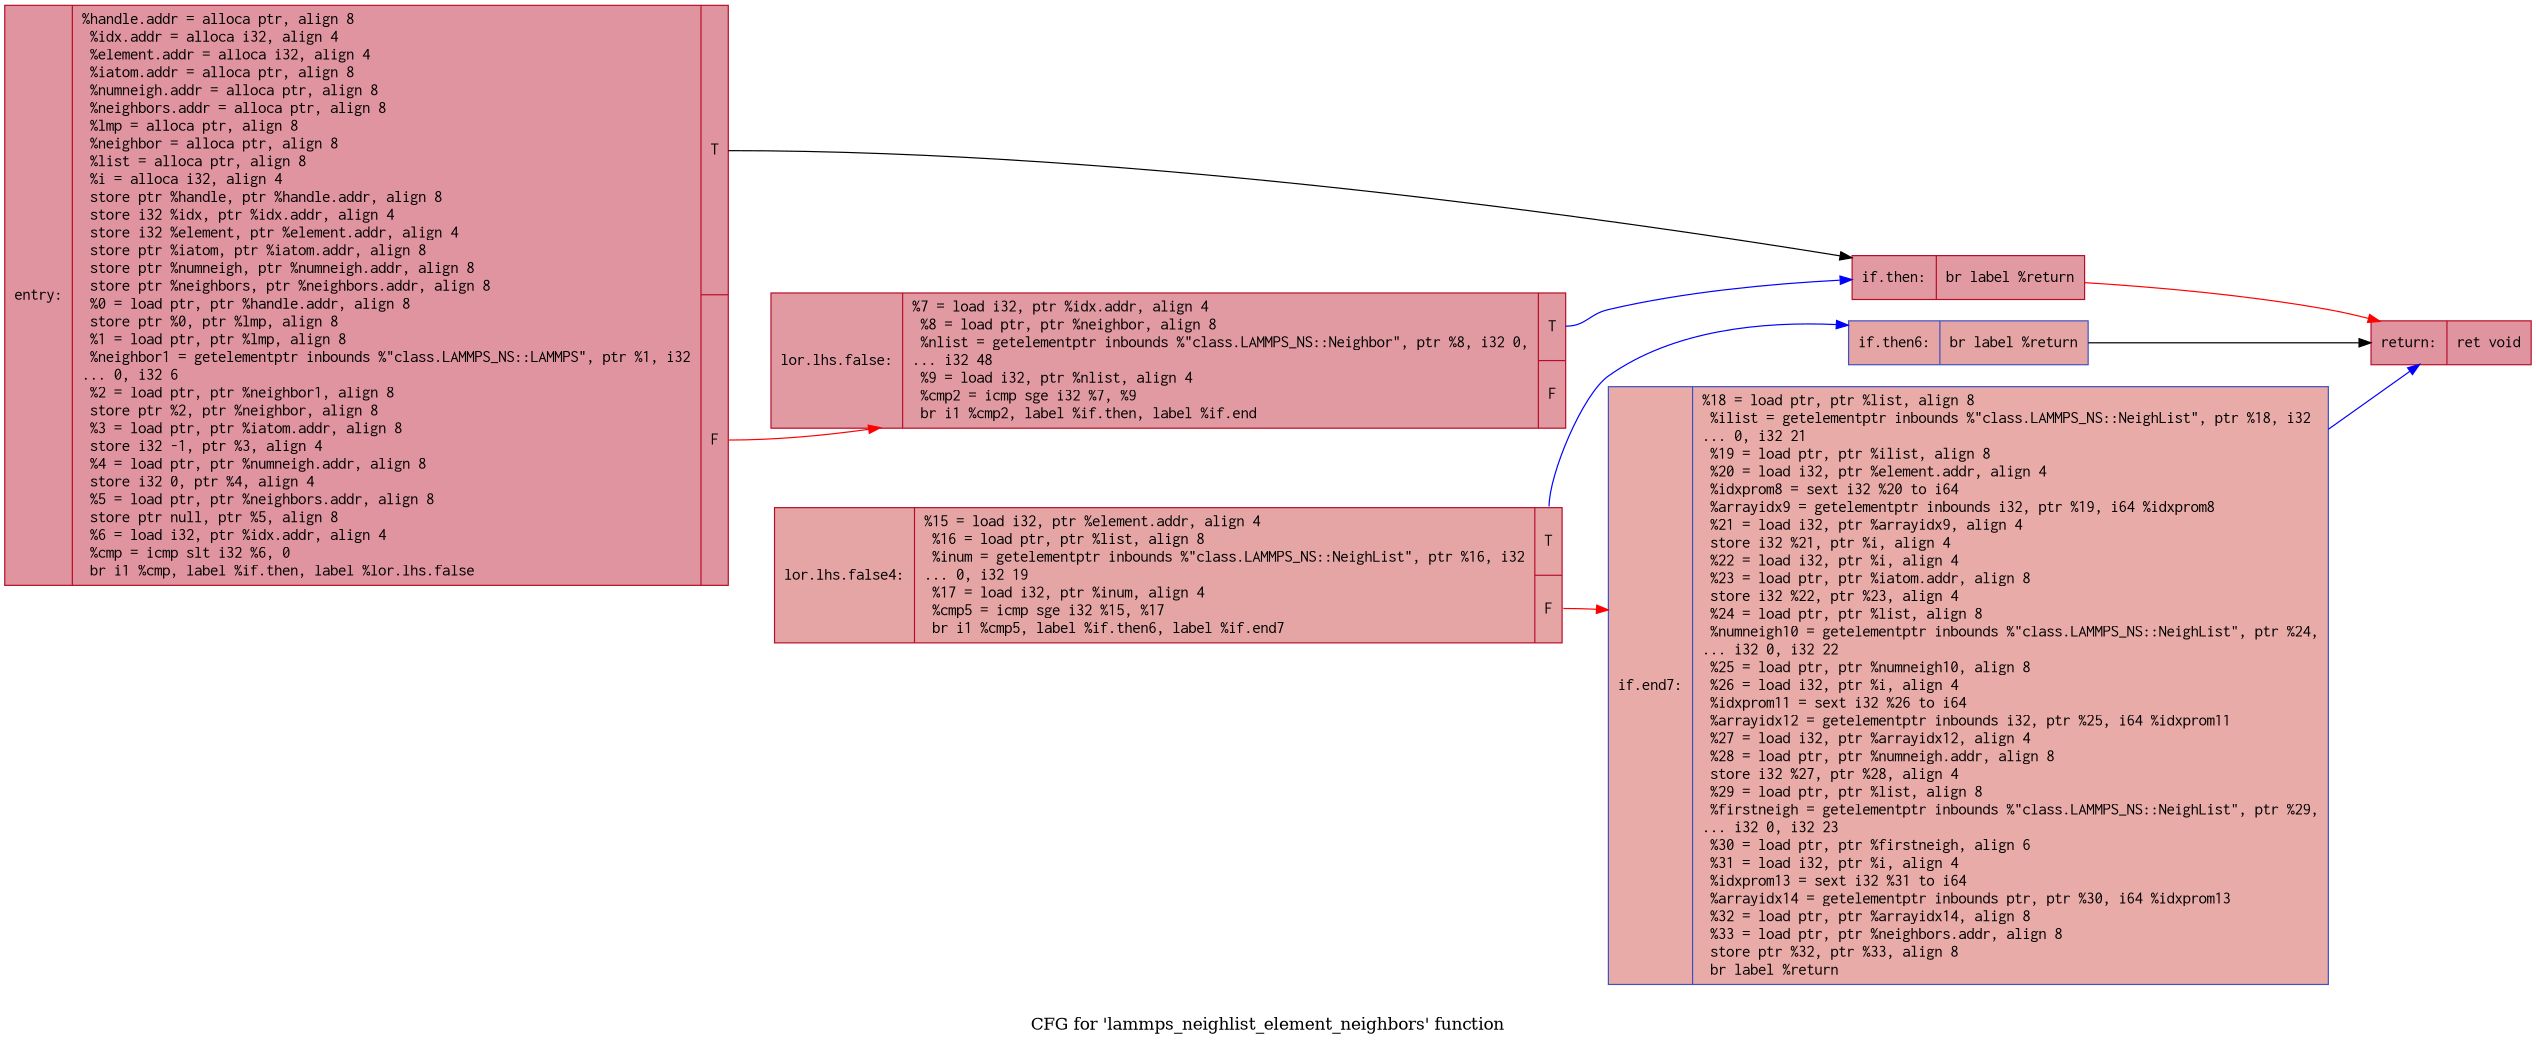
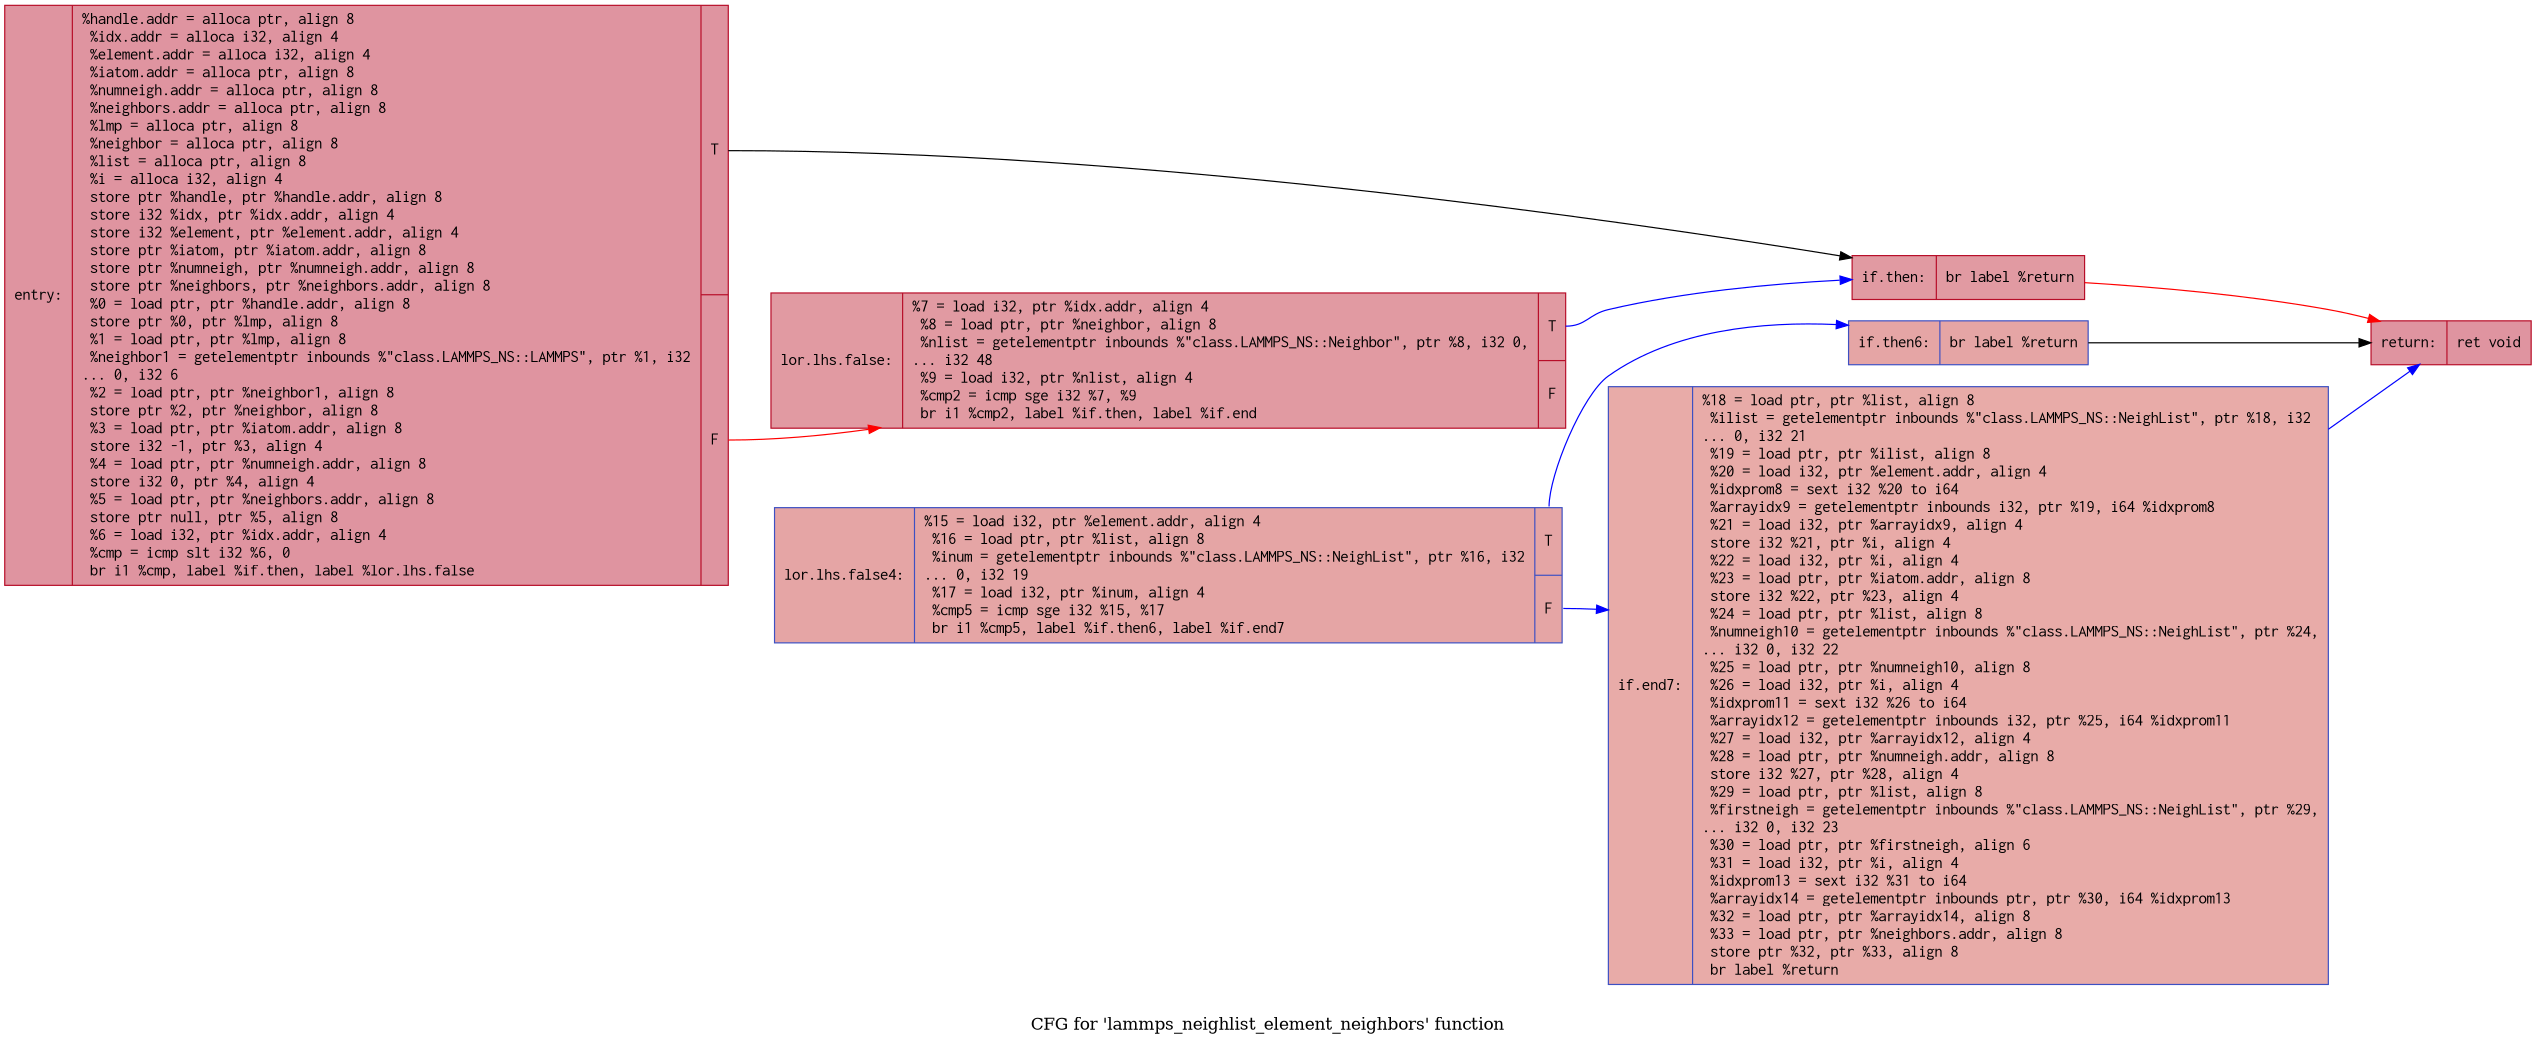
(1168, 575) -> (1168, 575)
(1580, 609) -> (1580, 609)
